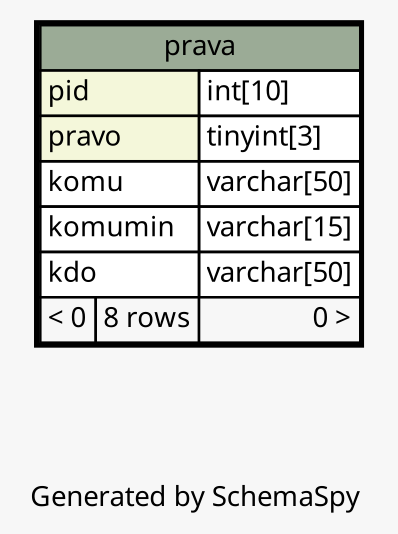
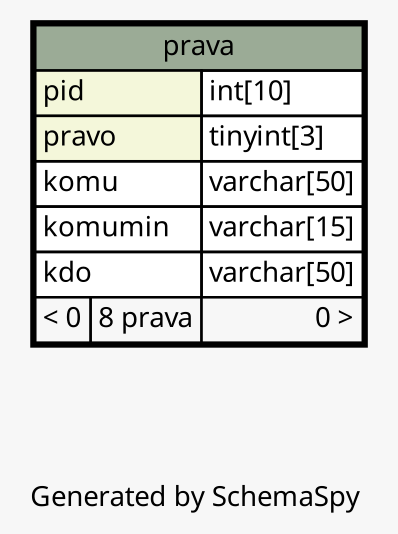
(147, 319) -> (146, 319)
